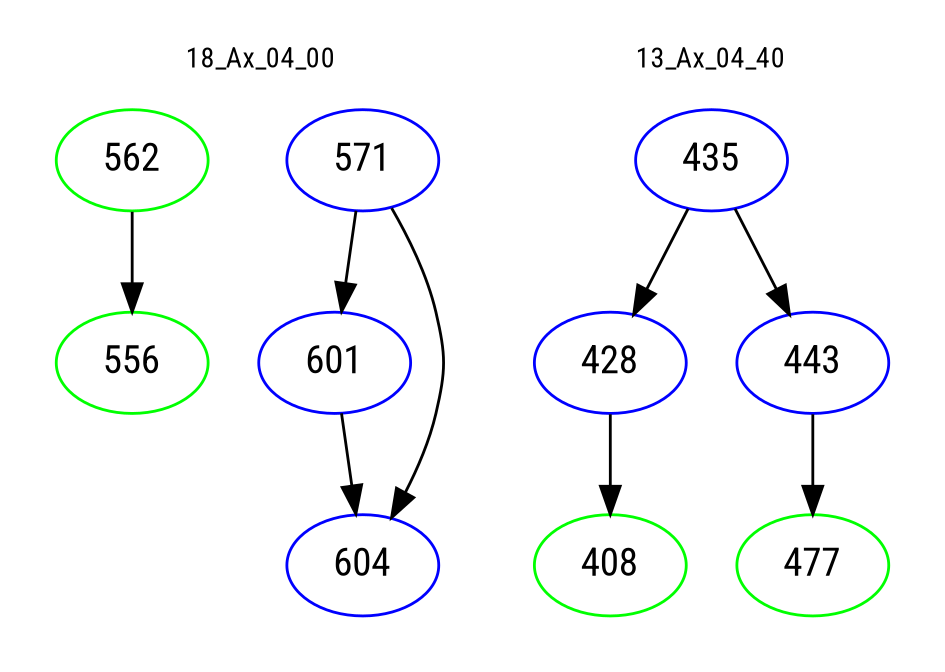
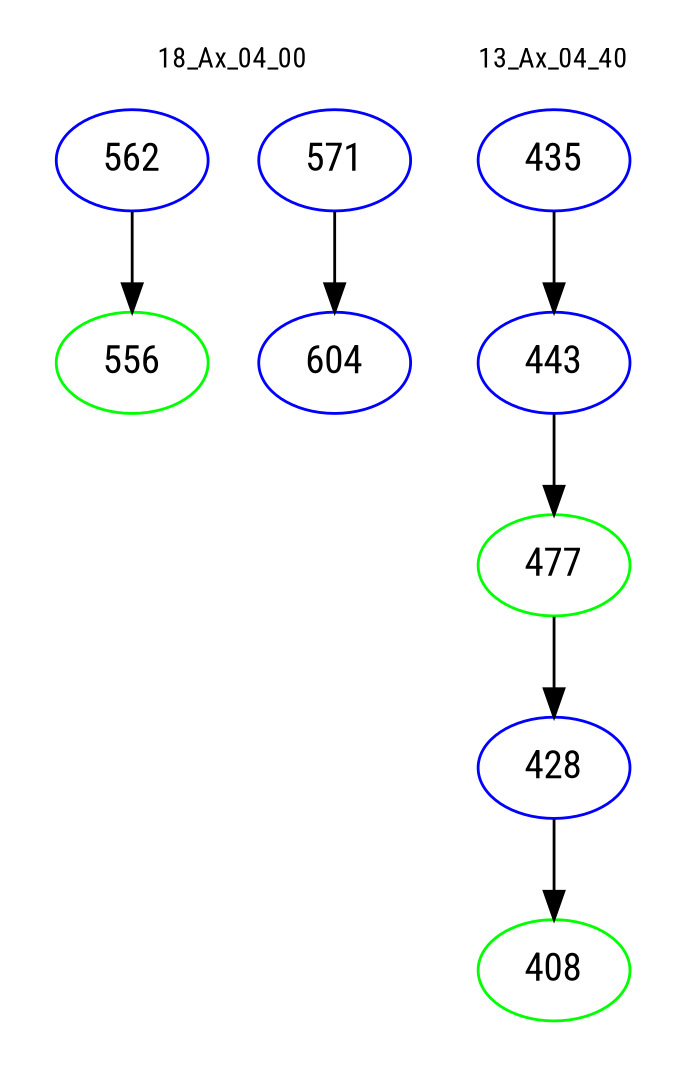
(132, 160) -> (132, 160)
(667, 249) -> (554, 653)
(335, 363) -> none
